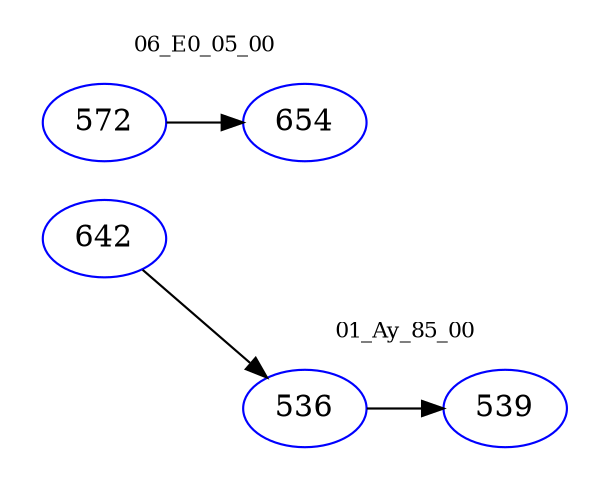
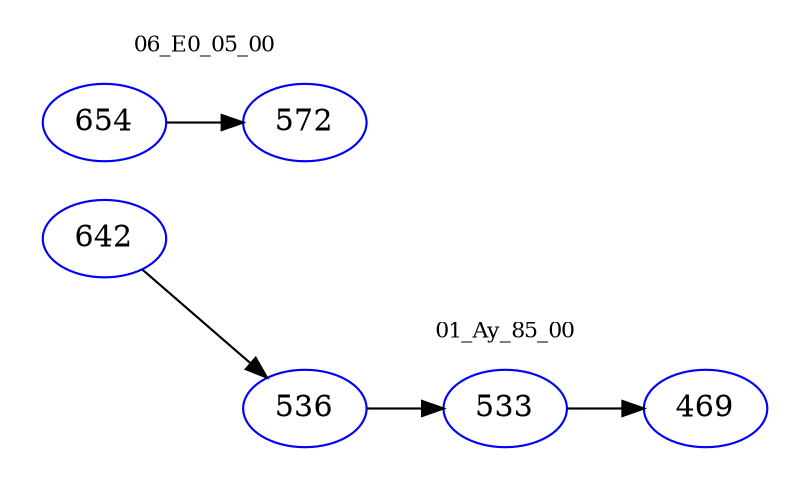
(194, 123) -> (194, 123)
(505, 409) -> (505, 409)
none -> (706, 409)
